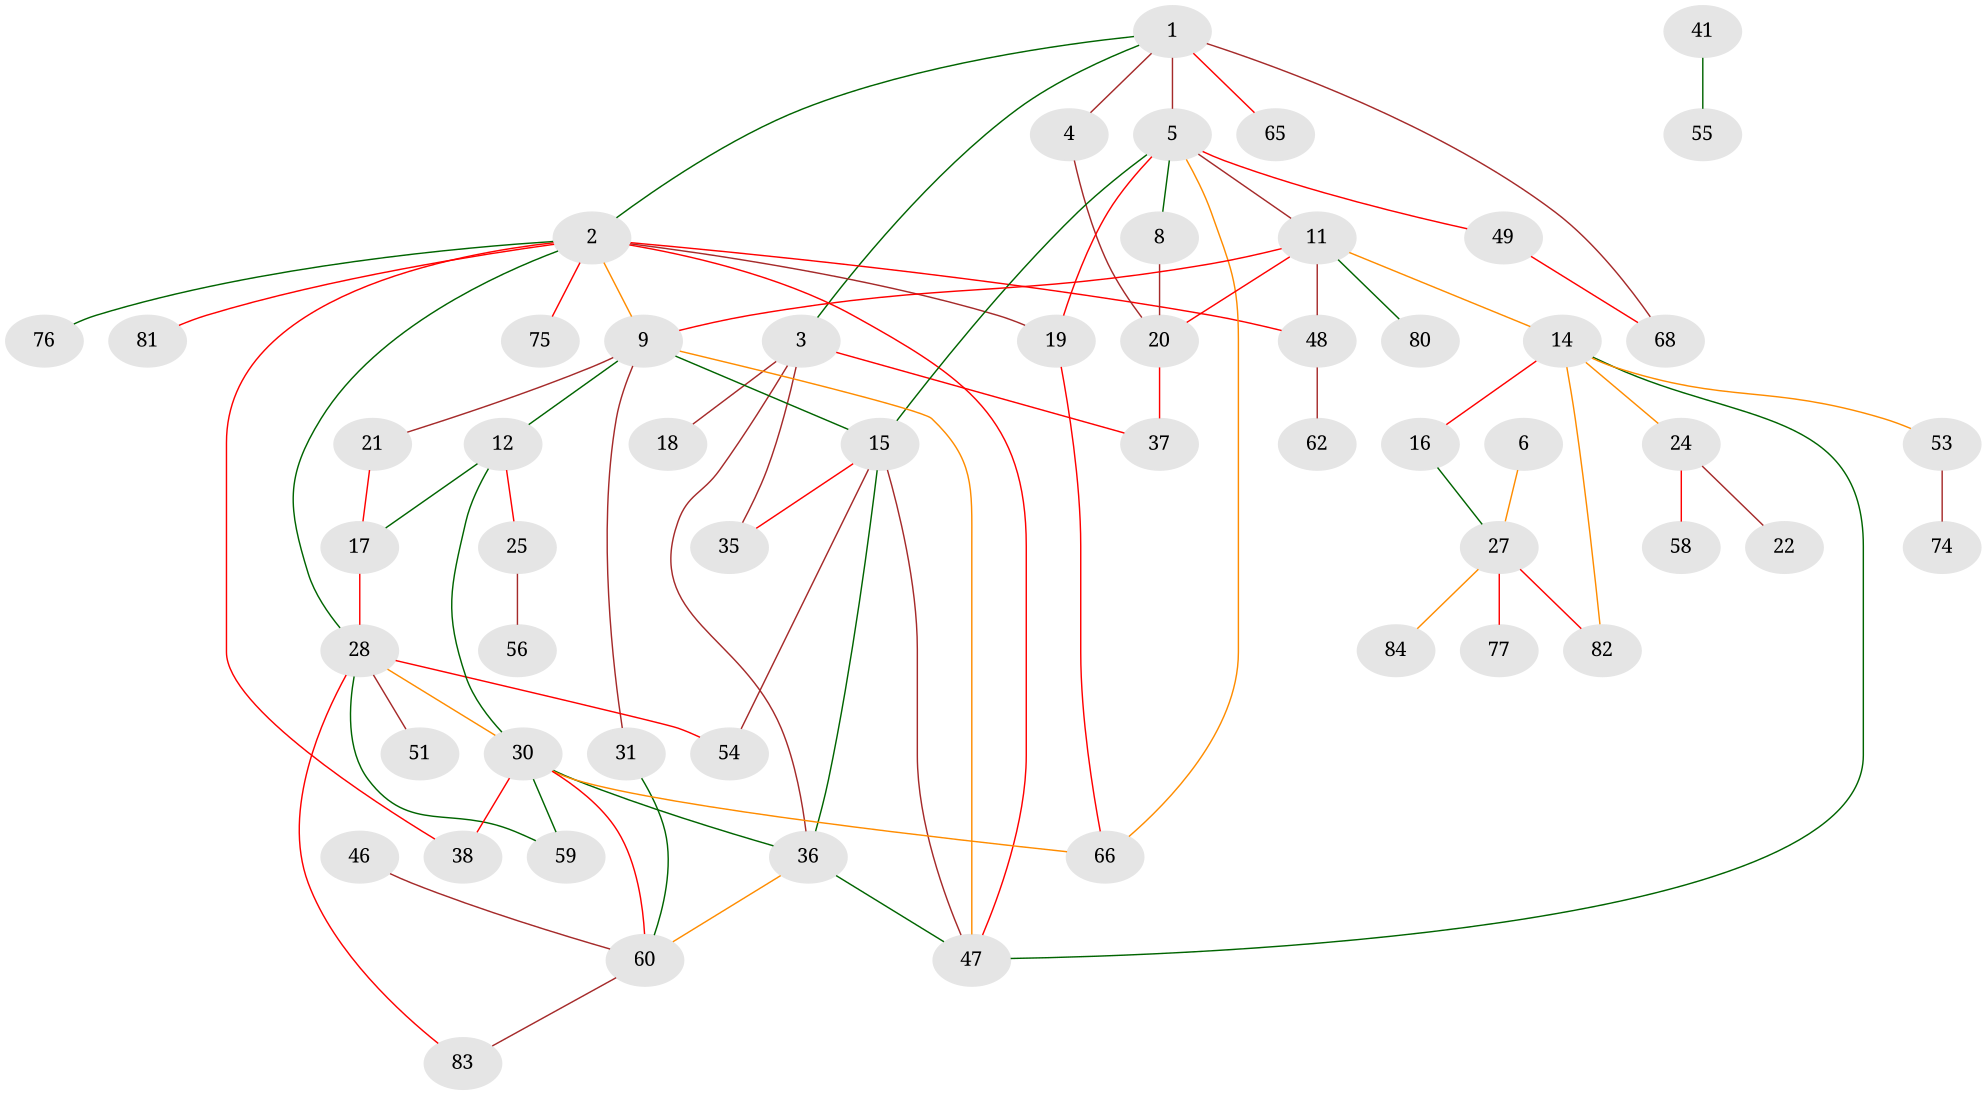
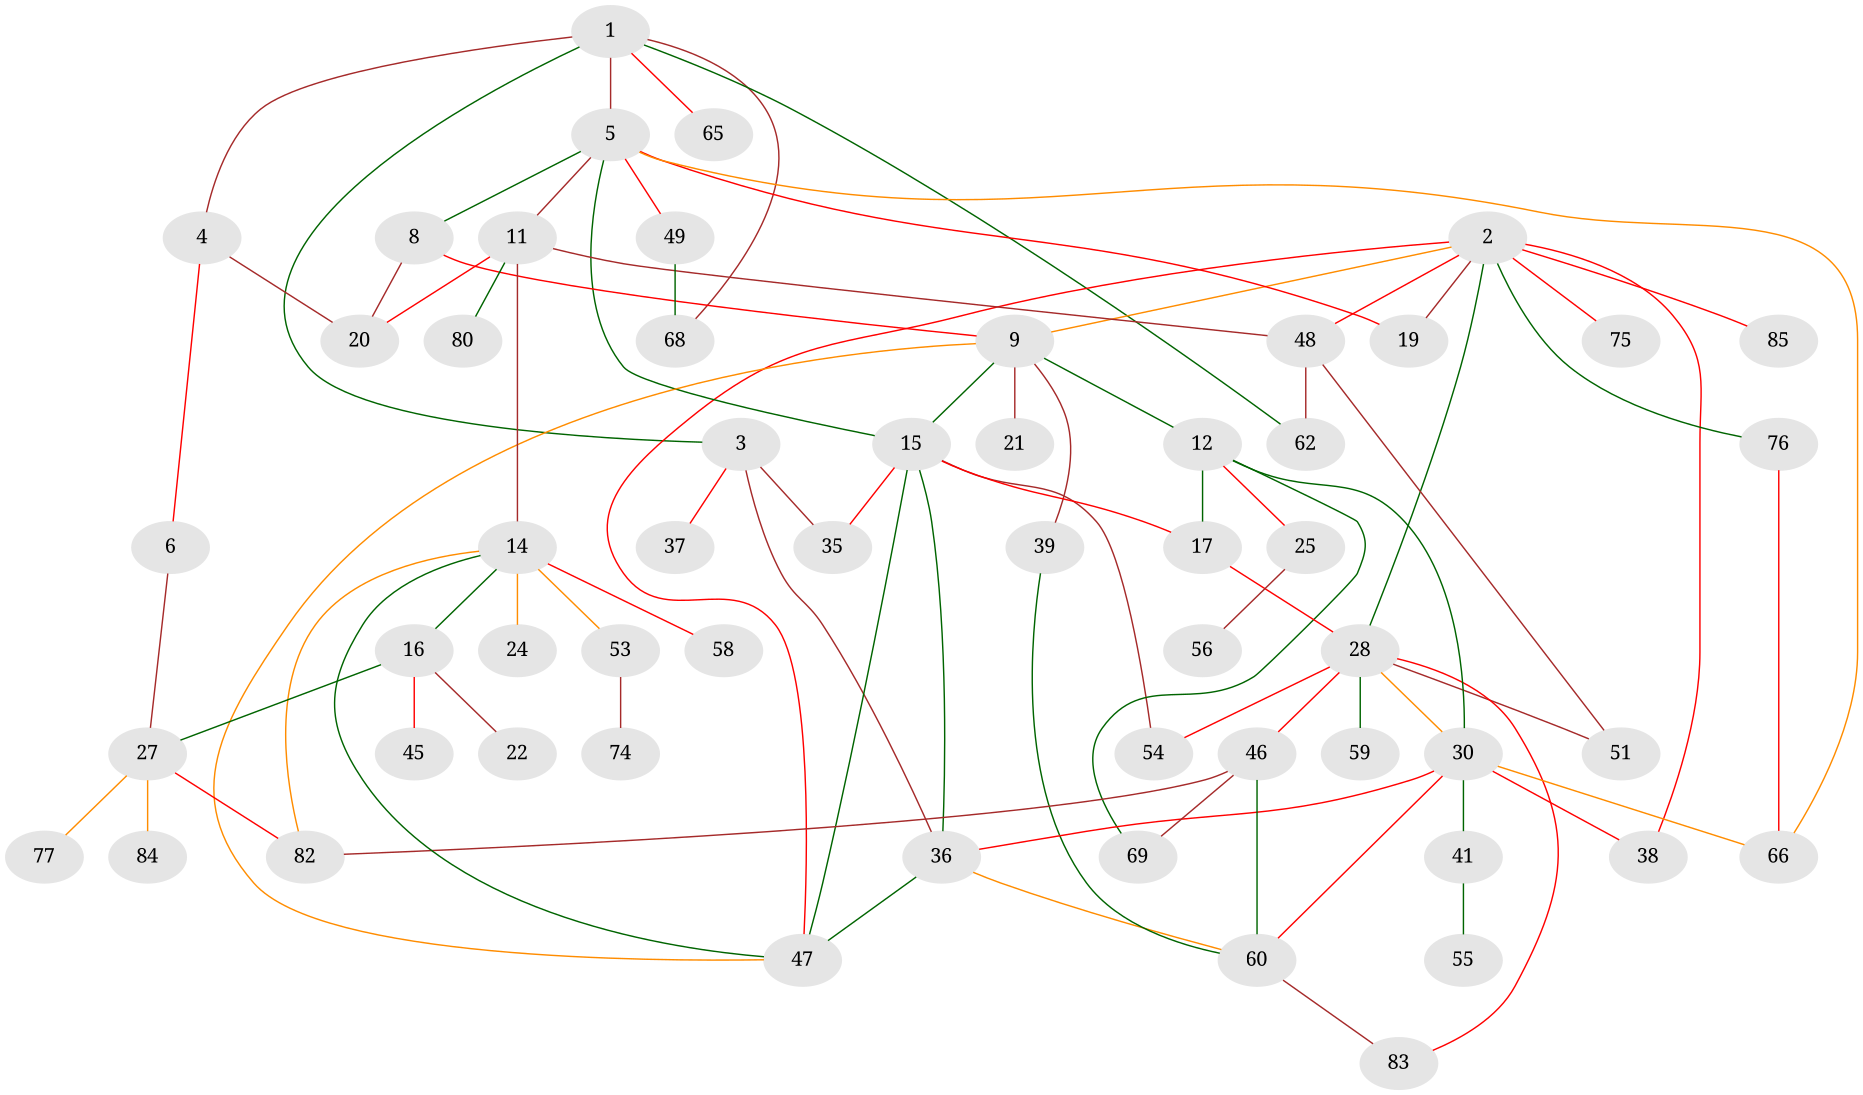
(861, 89) -> (973, 215)
(1440, 290) -> (517, 393)
(1584, 290) -> (675, 290)
(965, 291) -> (695, 304)
(148, 341) -> (1779, 341)
none -> (186, 393)
(1160, 393) -> none
(1491, 393) -> (466, 599)
(668, 444) -> none
(366, 496) -> (1097, 507)
(1512, 496) -> (159, 651)
(1681, 496) -> (621, 599)
(1733, 496) -> (466, 702)
none -> (1463, 547)
(1081, 599) -> (1779, 651)
(1499, 599) -> (96, 805)
none -> (1309, 702)
(917, 704) -> (859, 715)
none -> (414, 754)
(626, 754) -> (1045, 548)
(545, 806) -> (1463, 806)
(673, 815) -> (1208, 817)
none -> (788, 830)
none -> (1138, 857)
(499, 915) -> (1257, 857)
